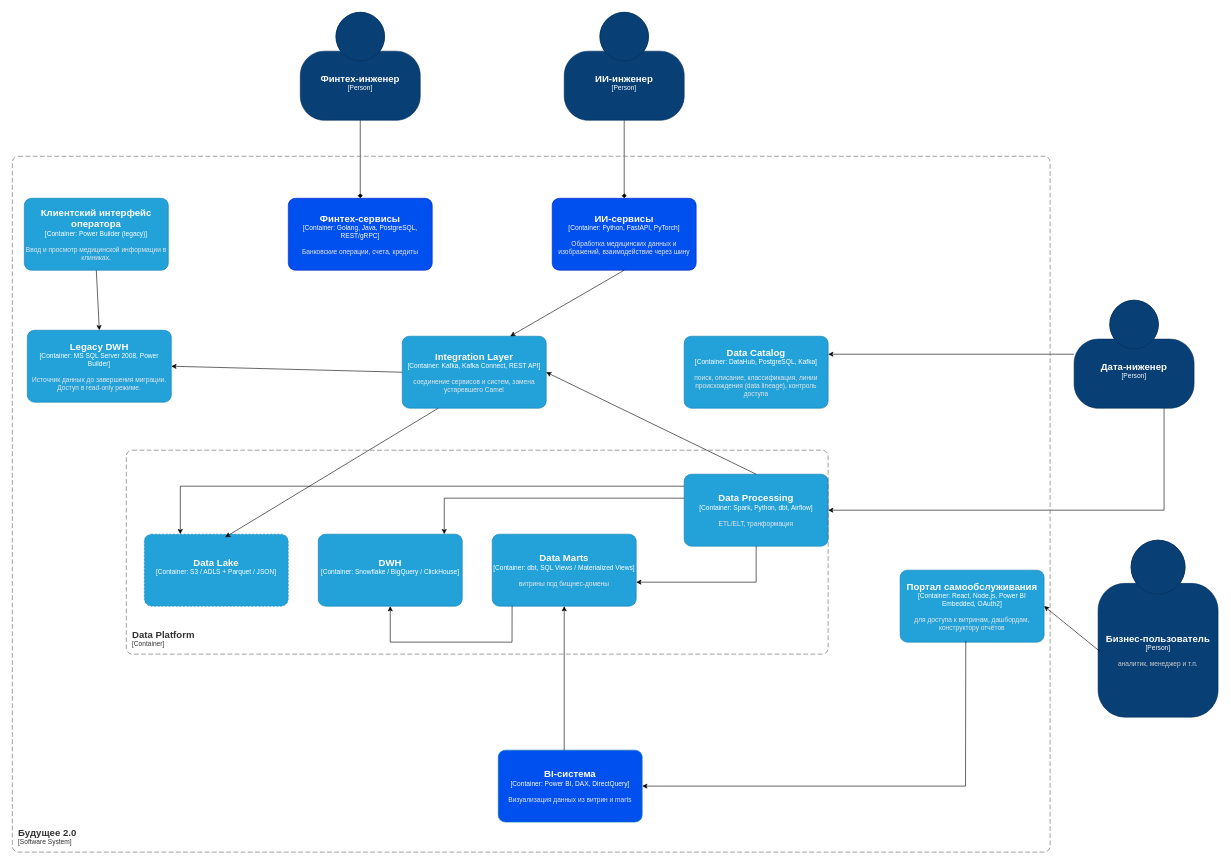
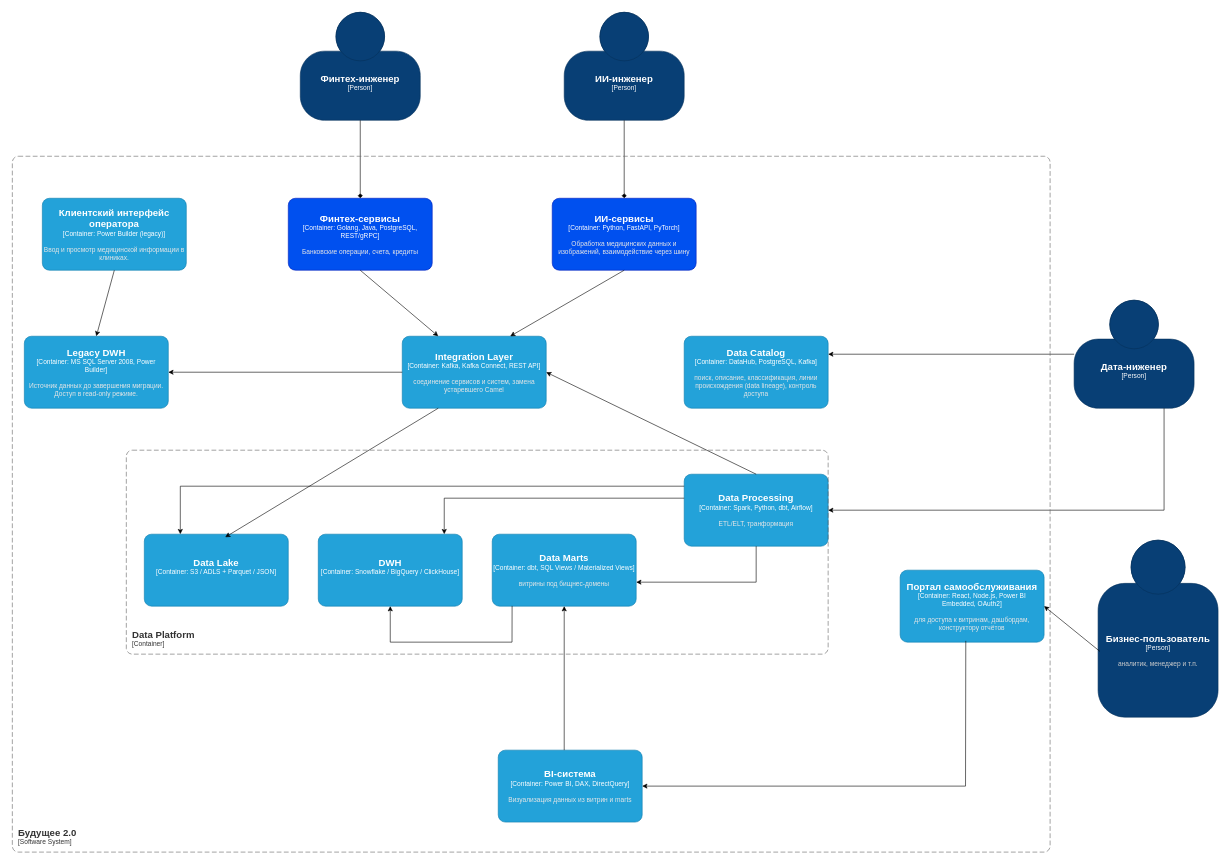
(96, 234) -> (114, 234)
none -> (399, 303)
(99, 366) -> (96, 372)
(216, 570) -> (216, 570)
(570, 786) -> (570, 786)
